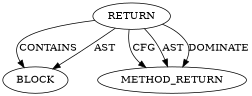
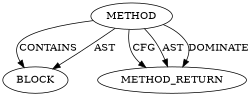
(132, 16) -> (132, 16)
